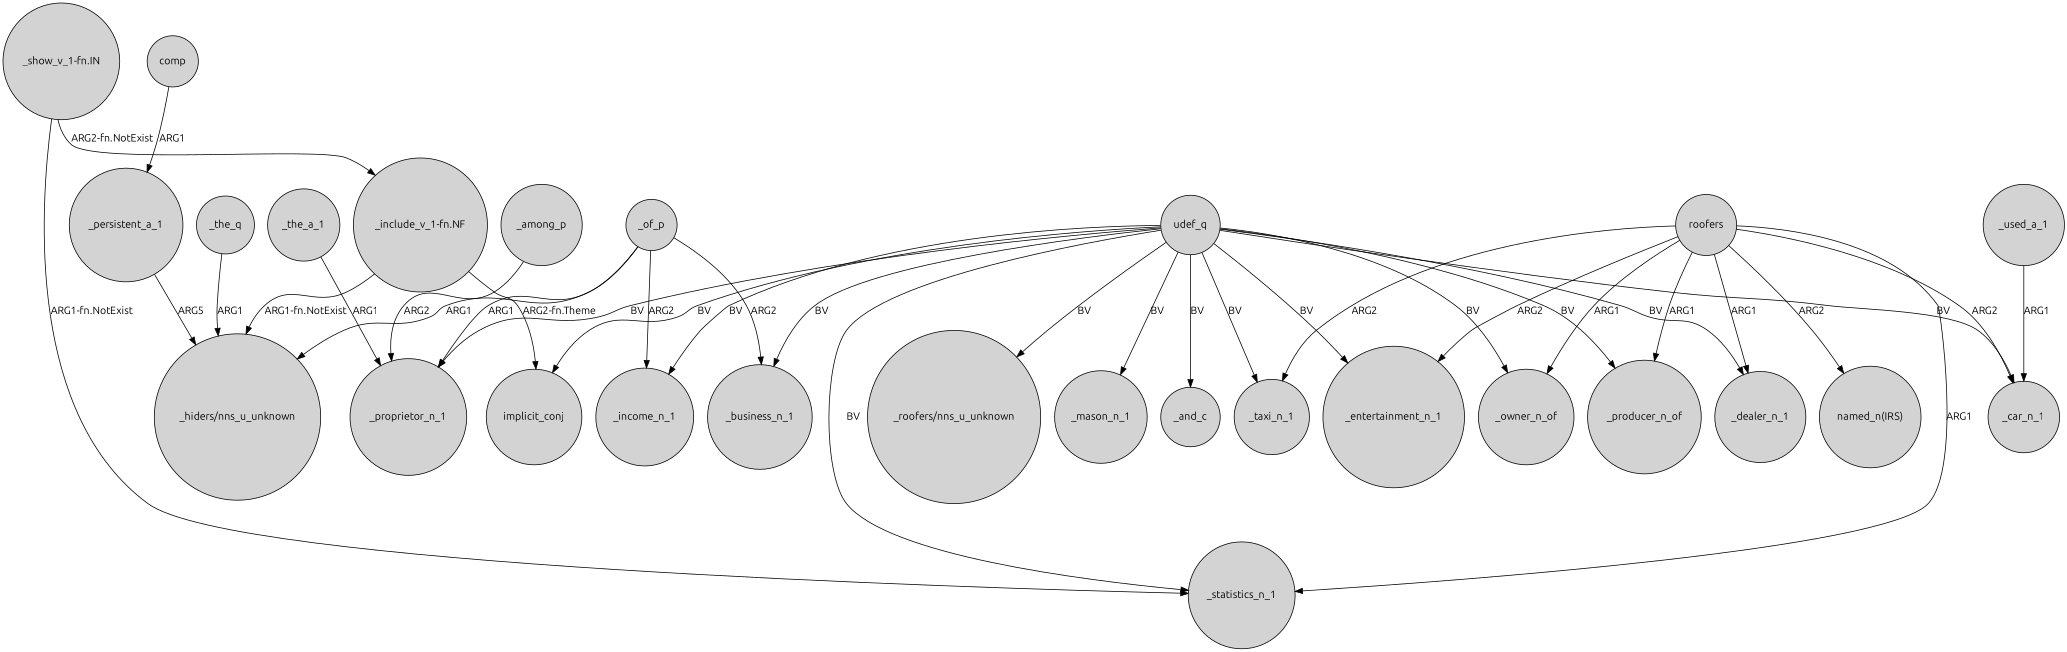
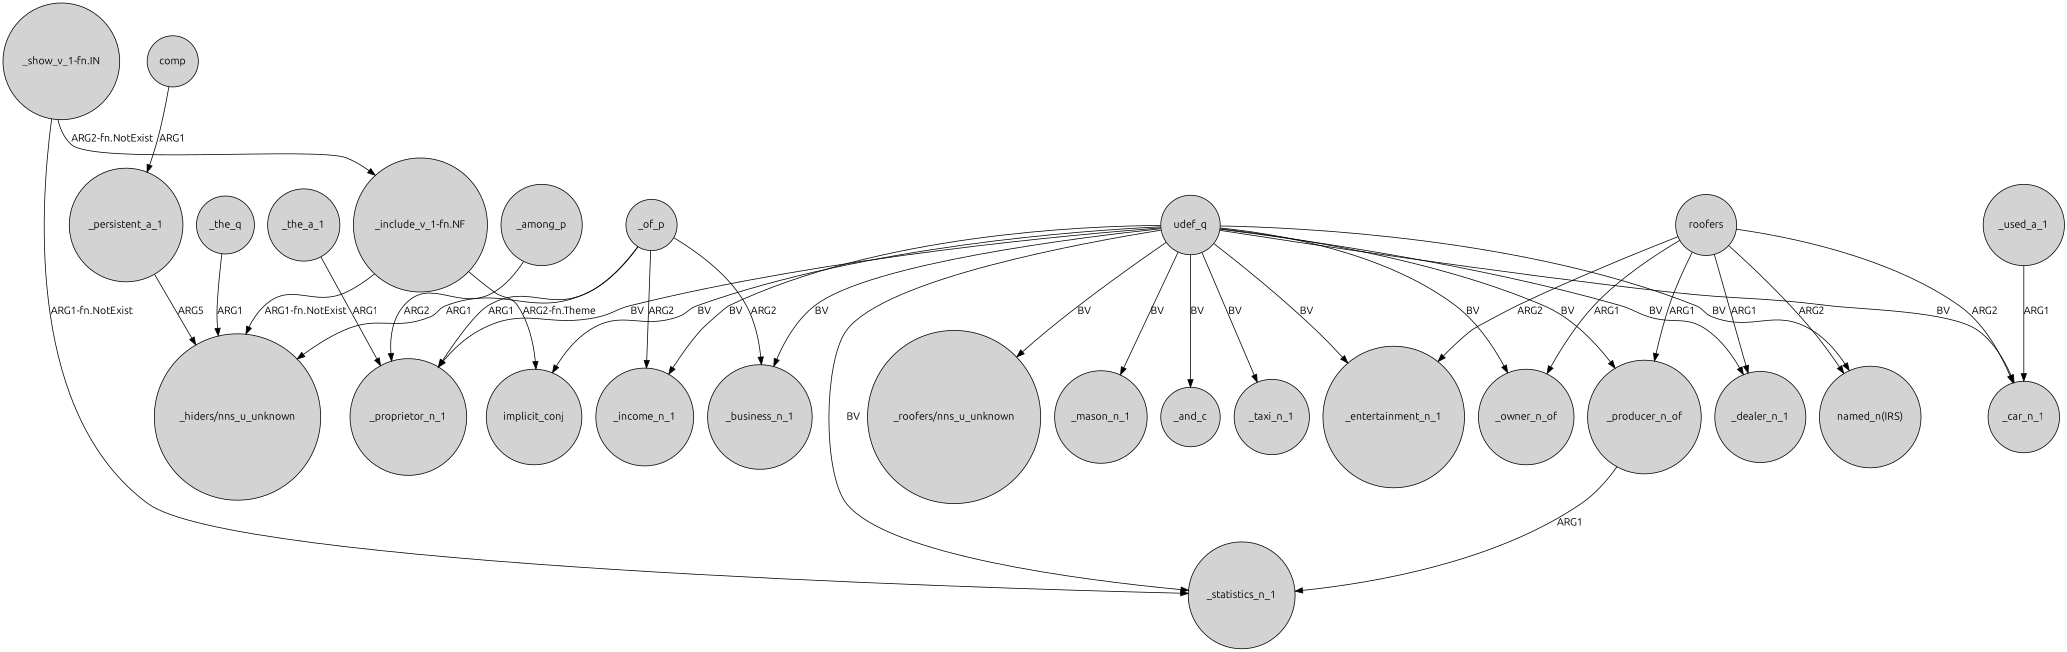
(1462, 258) -> none
none -> (1545, 262)
(1830, 536) -> (1472, 556)
